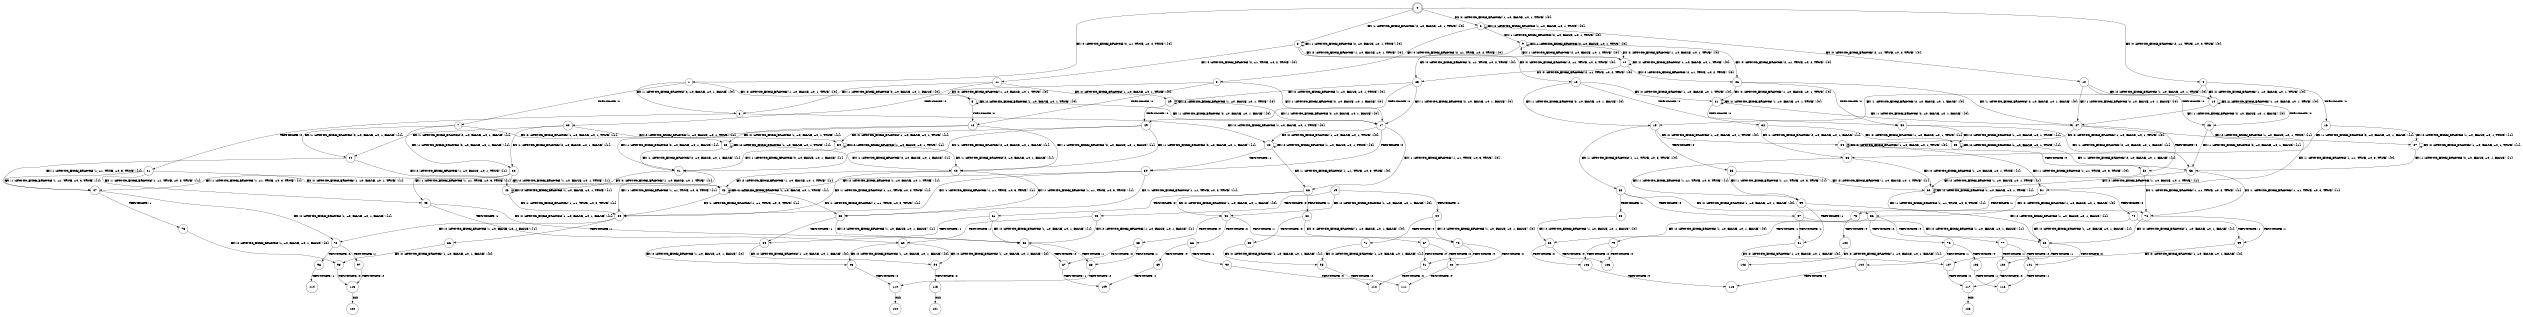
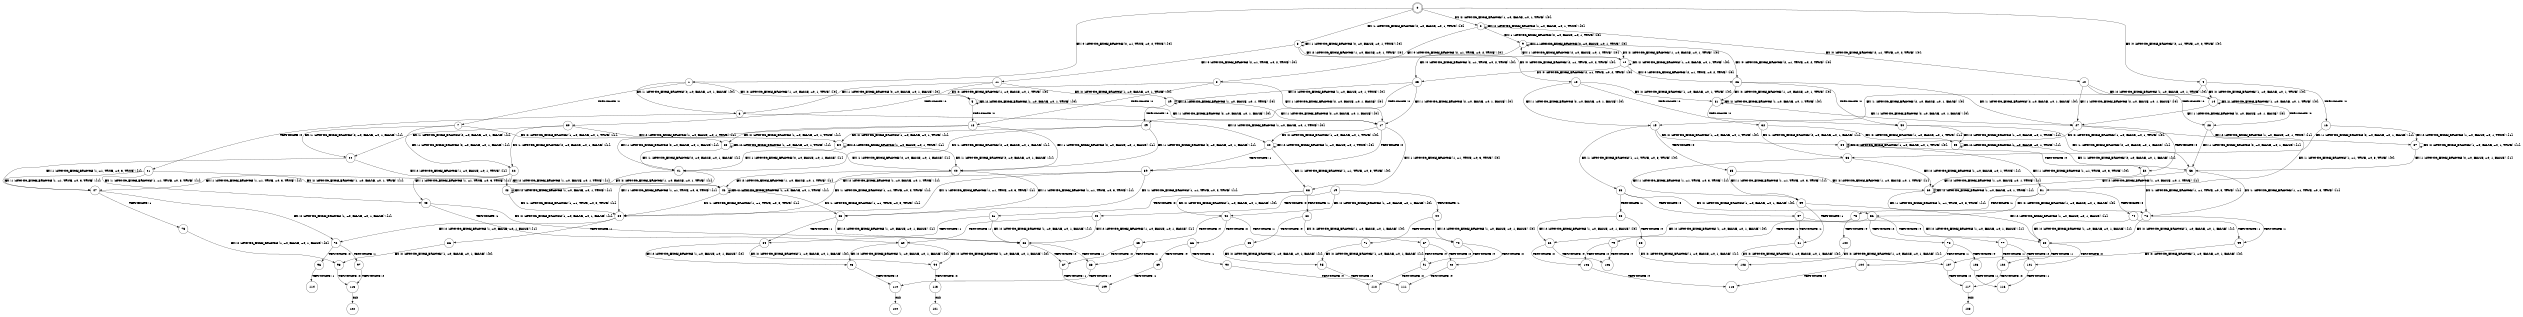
none -> (1641, 243)
